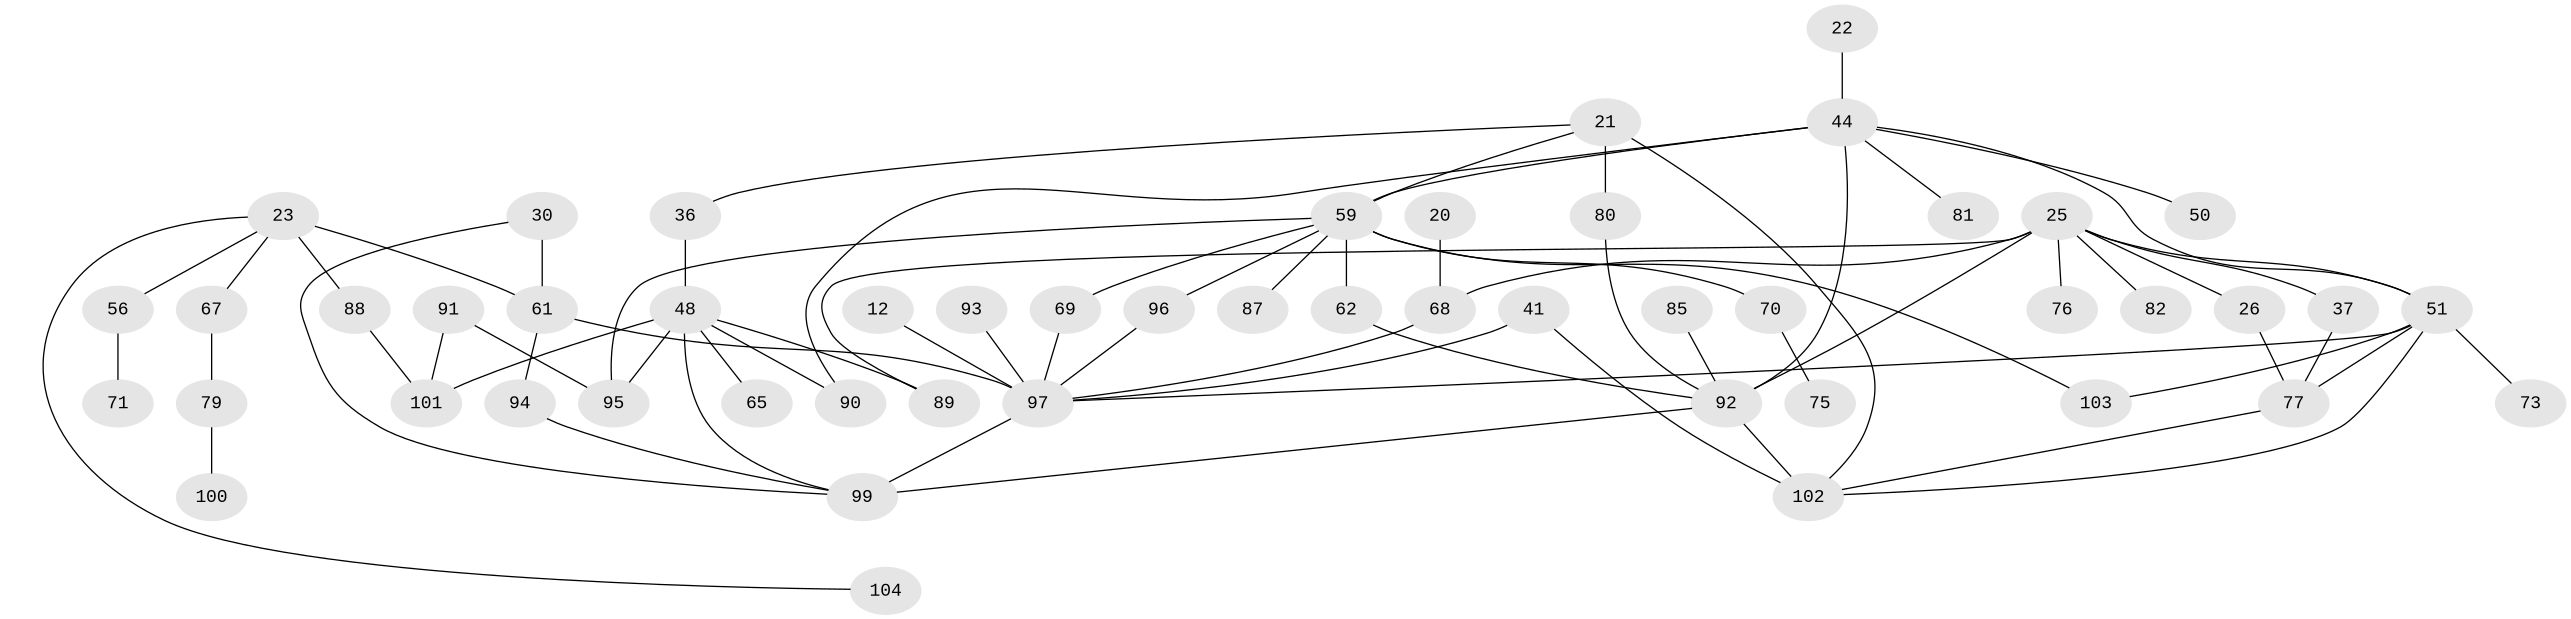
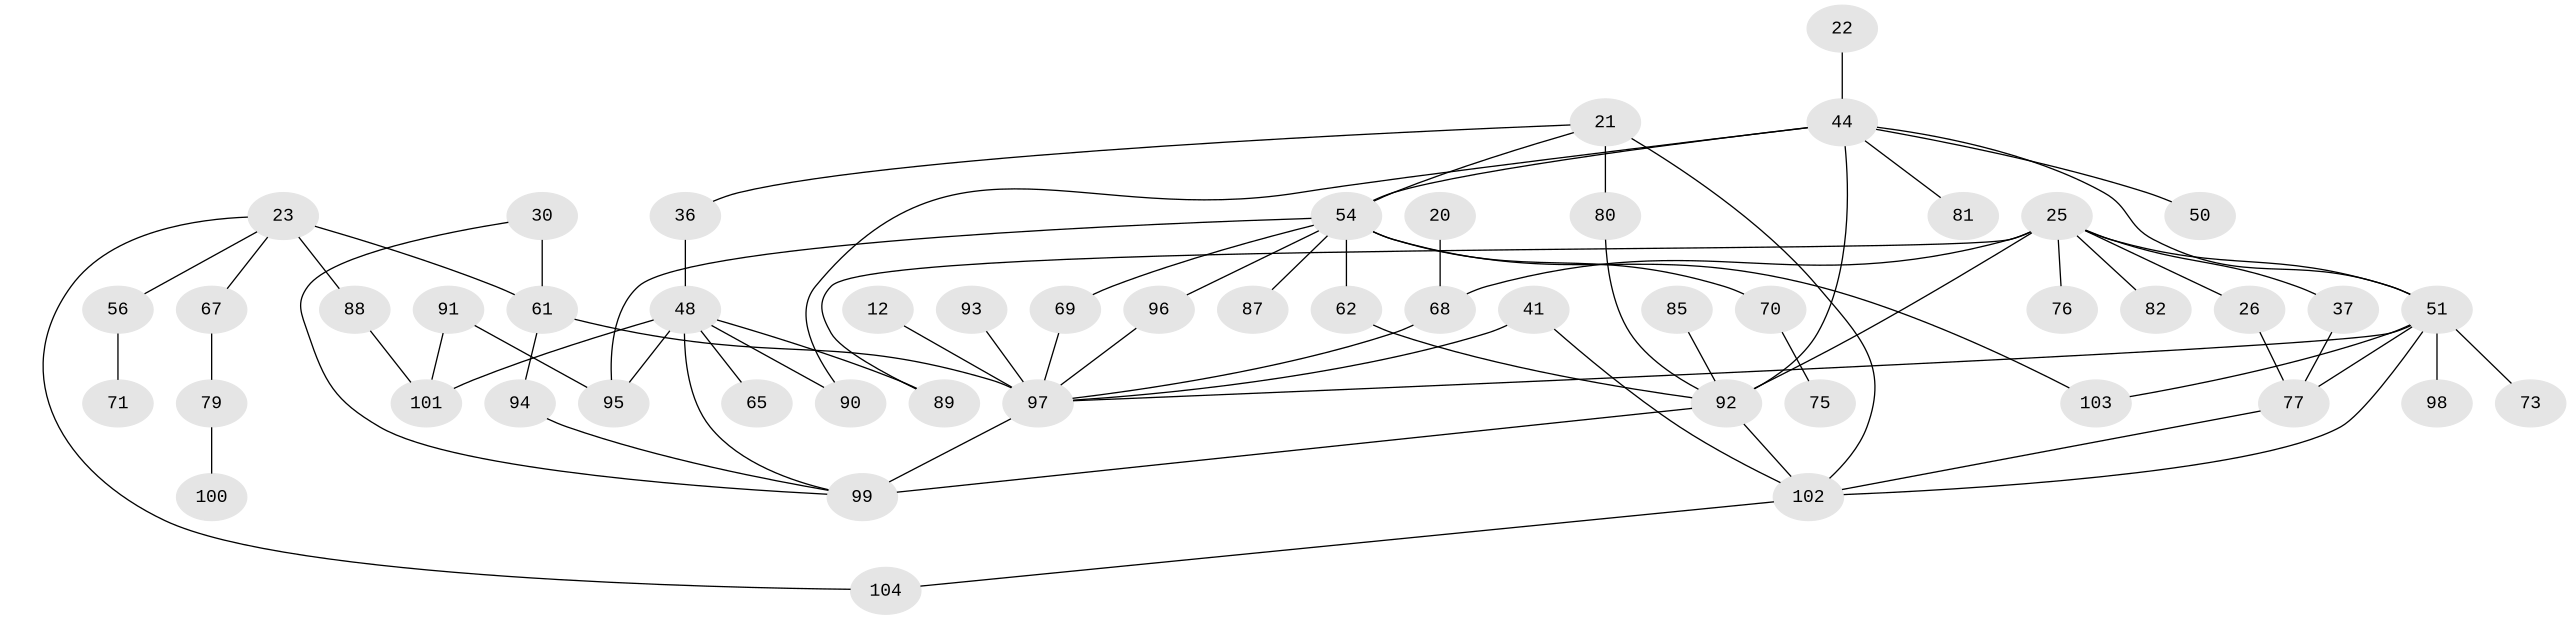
(1346, 216) -> (1346, 216)
none -> (2437, 403)
none -> (1347, 544)
